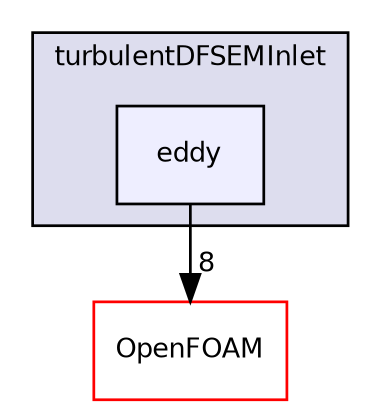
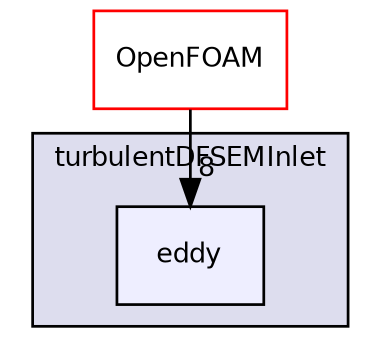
(190, 243) -> (190, 150)
